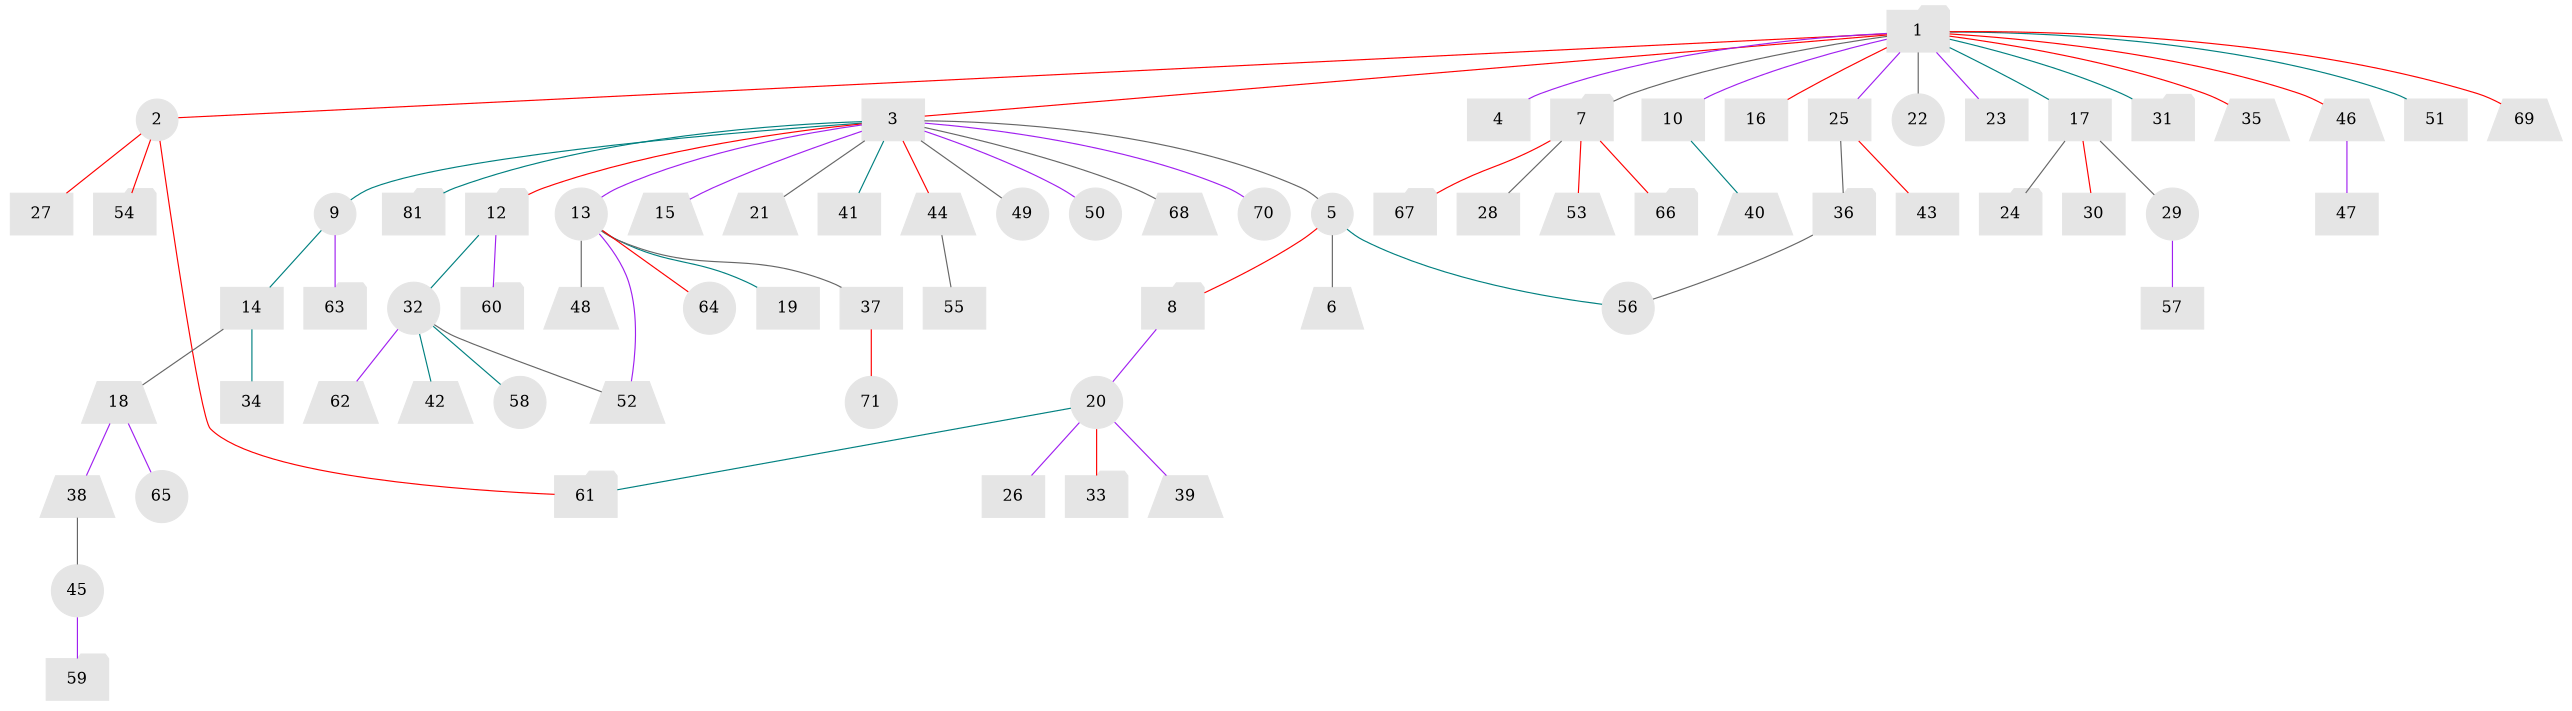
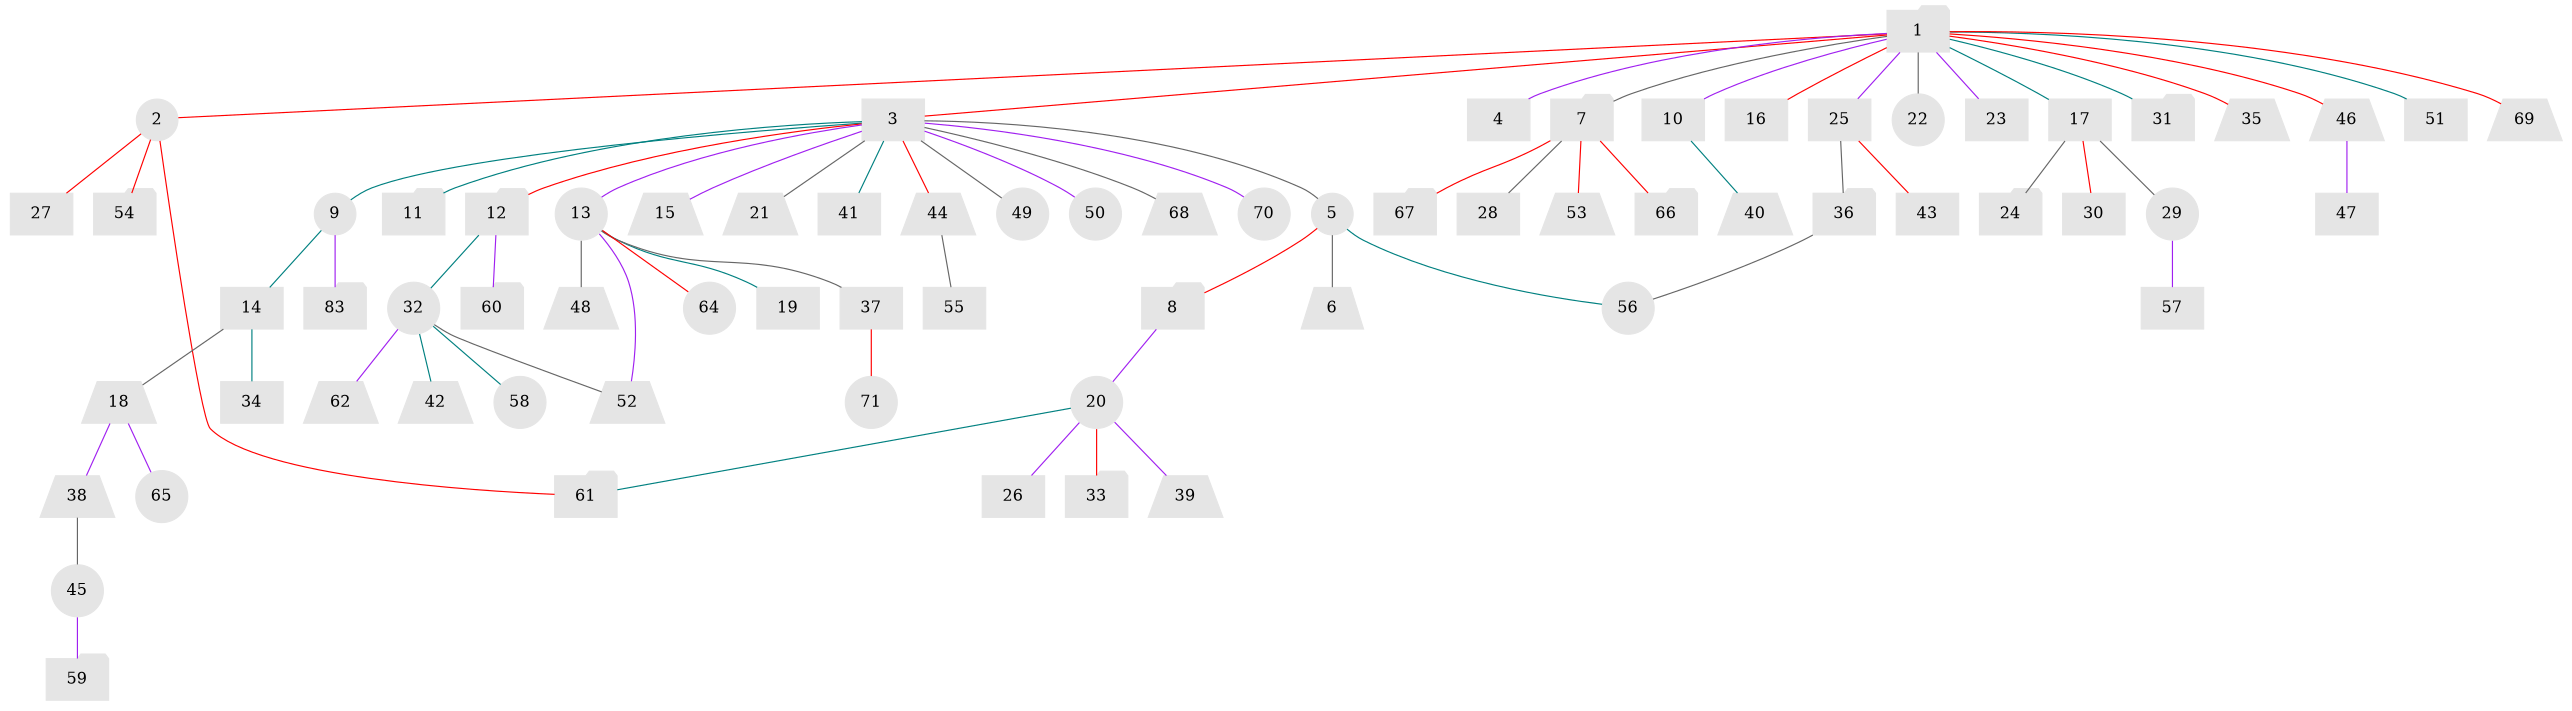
(414, 214) -> (414, 214)
(335, 308) -> (335, 308)
